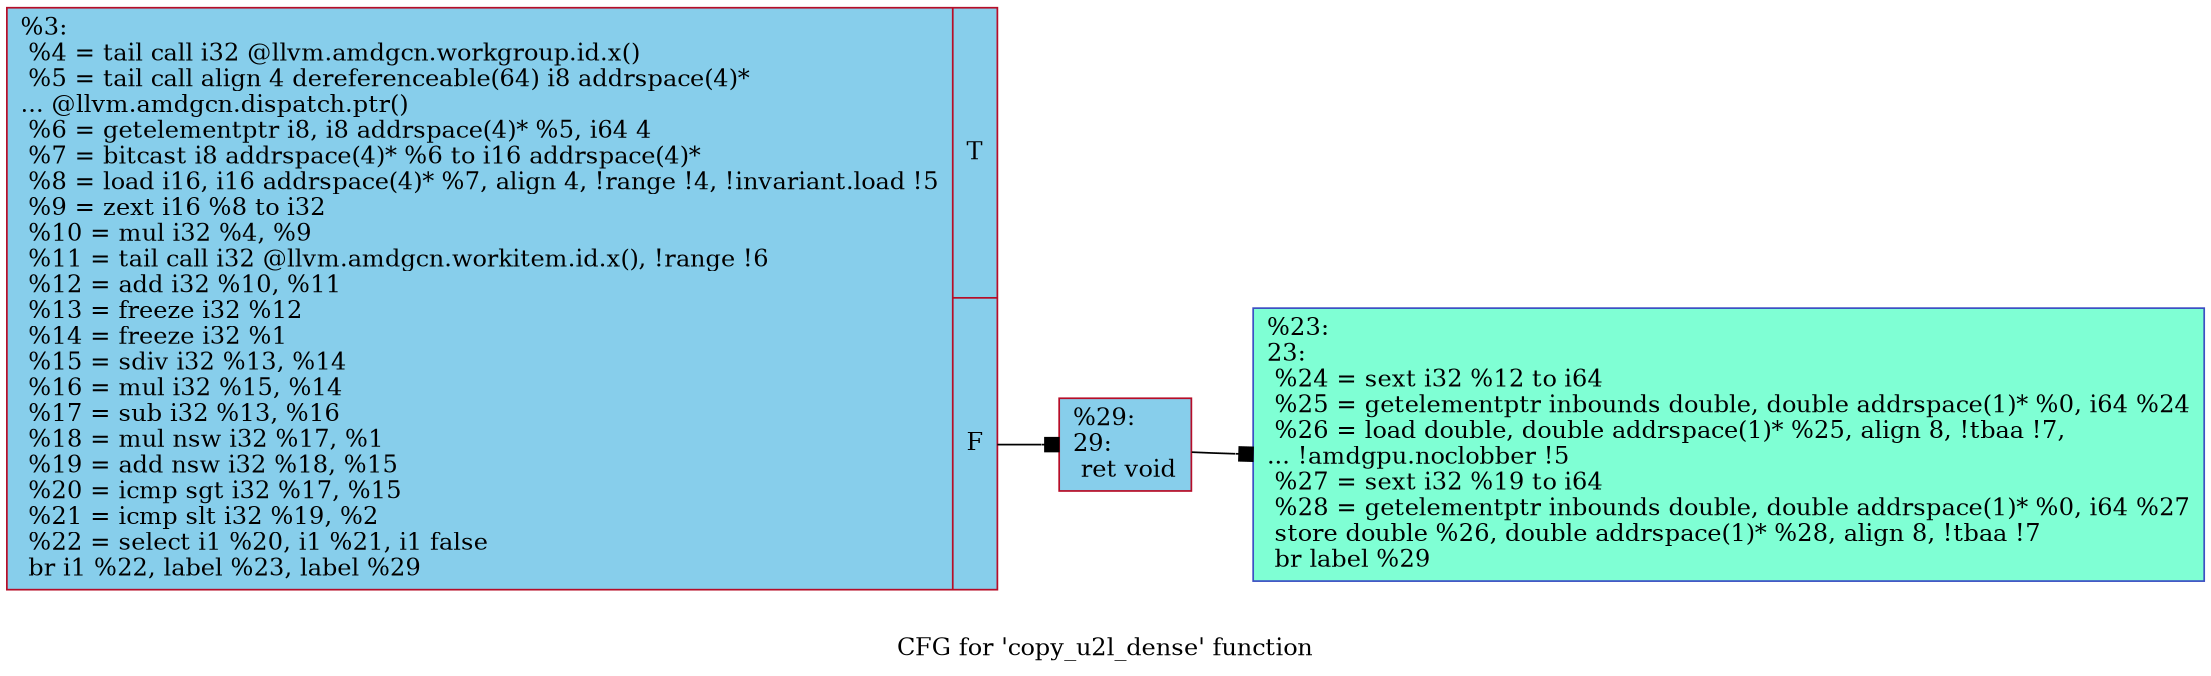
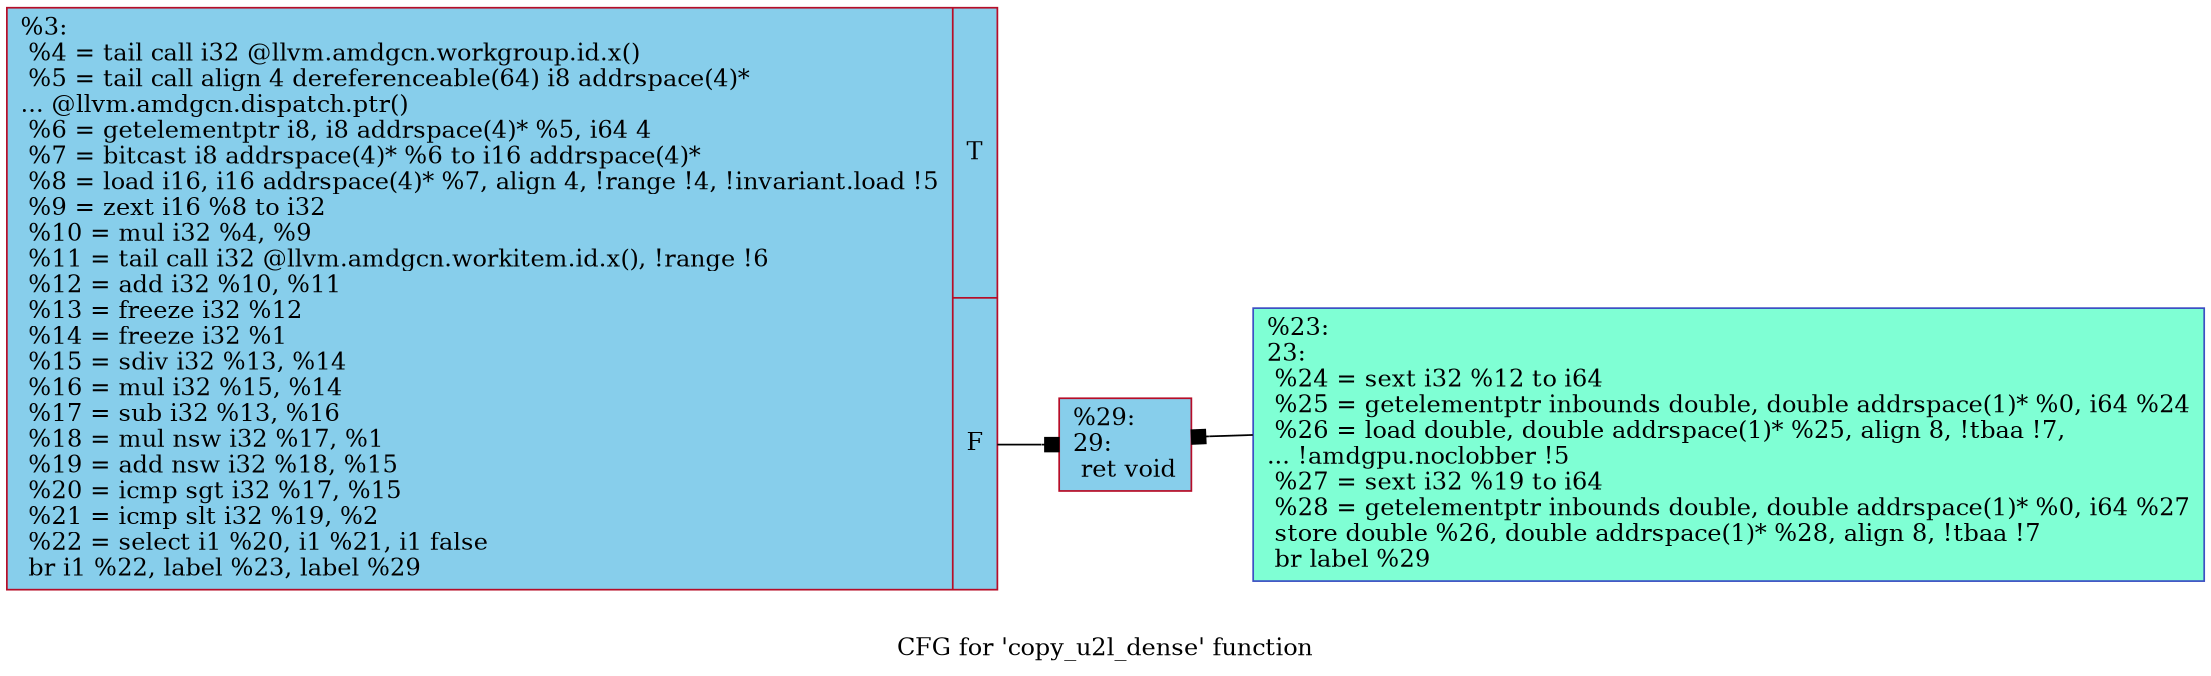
(1213, 453) -> (1231, 436)
